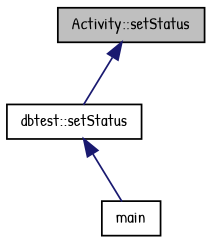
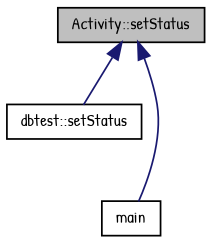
(107, 178) -> (158, 130)
